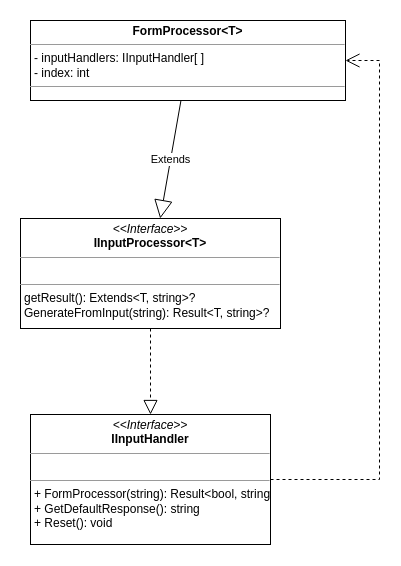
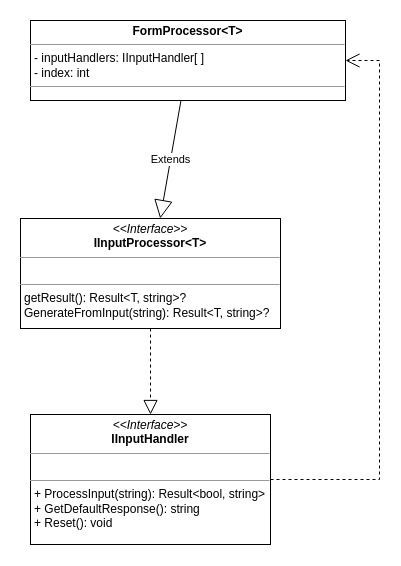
(161, 247) -> (161, 247)
(168, 451) -> (164, 451)
